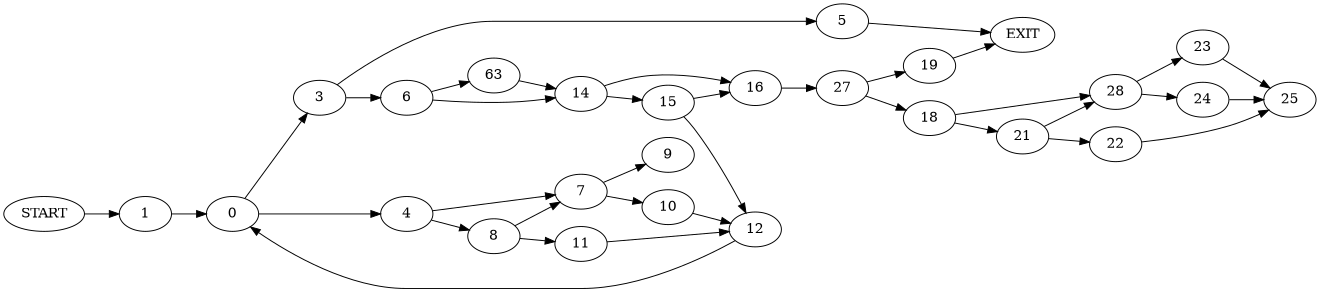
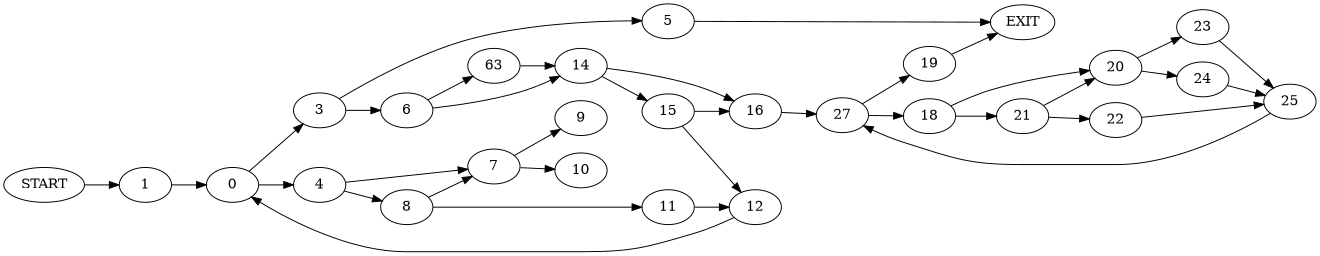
(1116, 92) -> (1116, 68)
none -> (1074, 165)
(707, 217) -> none
